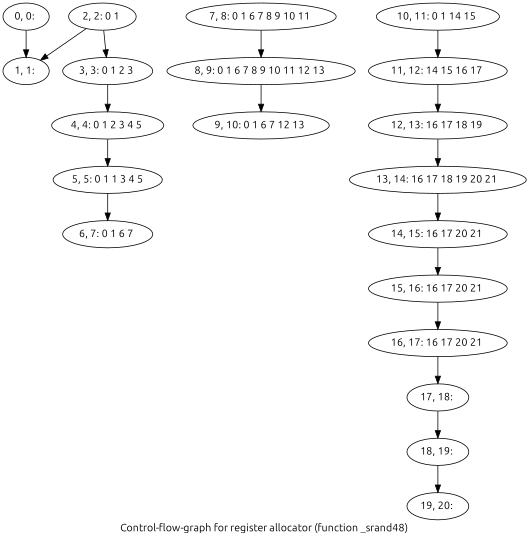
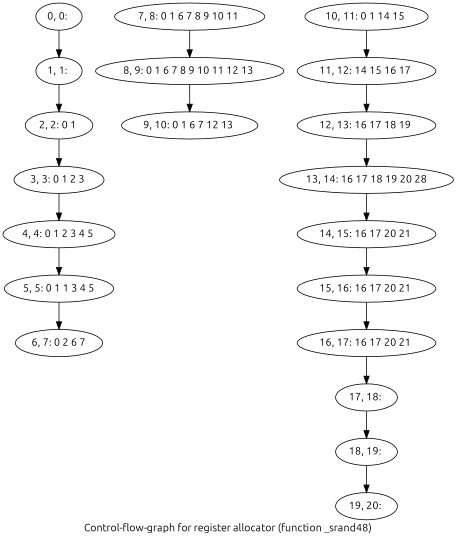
(67, 42) -> (59, 95)
(438, 180) -> (367, 180)
(108, 234) -> (59, 343)
